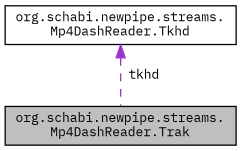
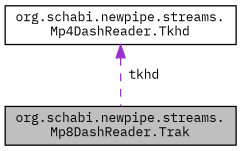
(121, 126) -> (121, 126)
